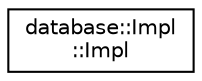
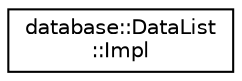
(101, 41) -> (121, 41)
